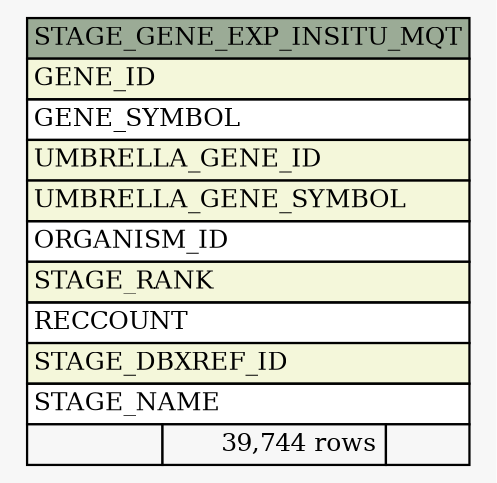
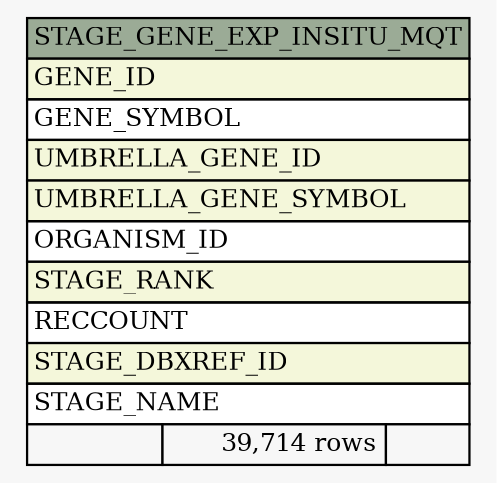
(300, 443) -> (300, 443)
